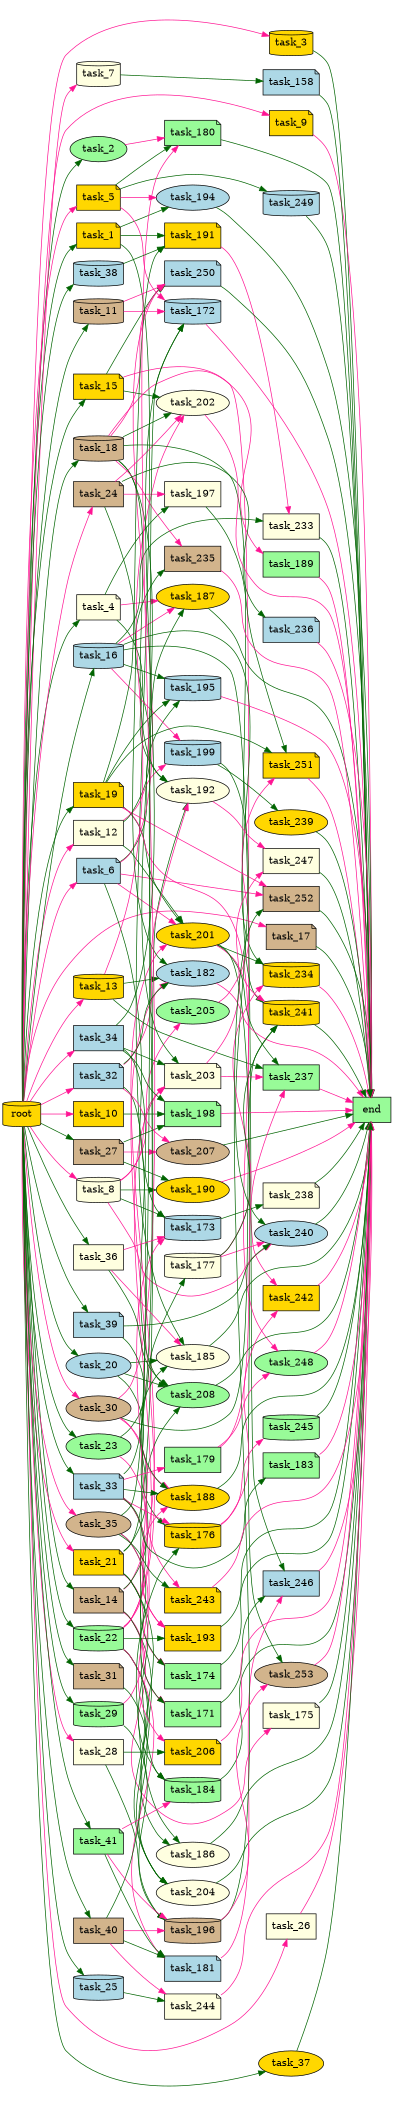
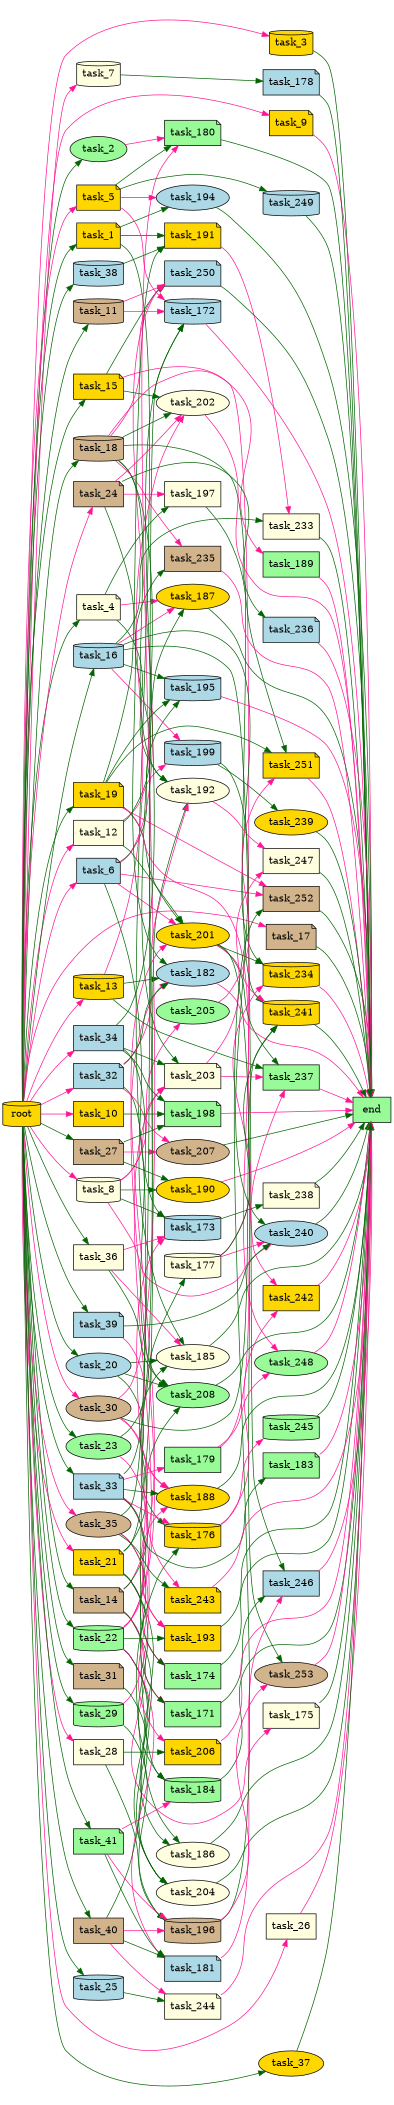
(291, 82) -> (291, 82)
(143, 1411) -> (143, 1411)
